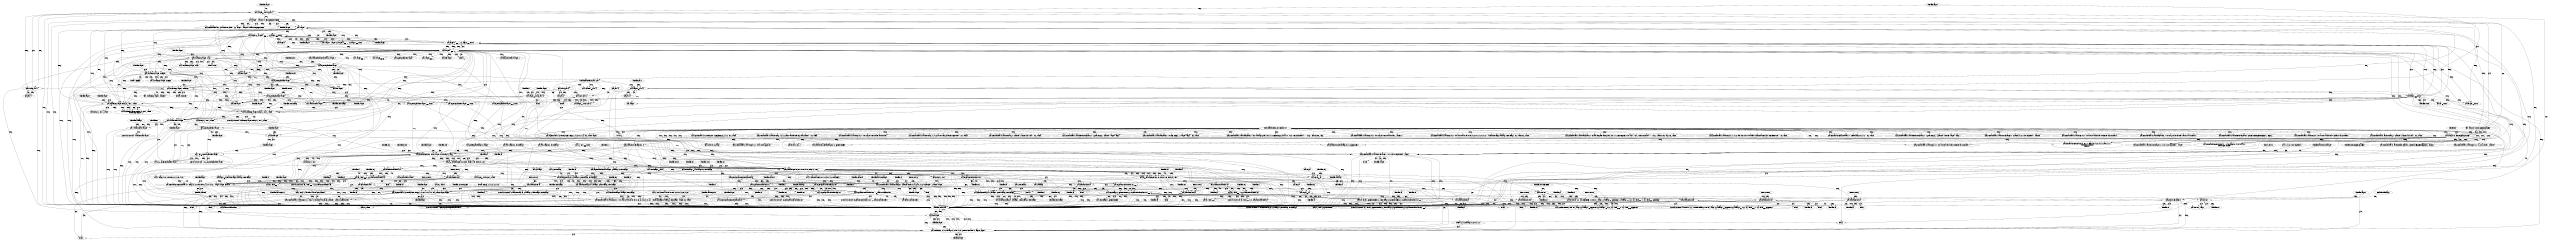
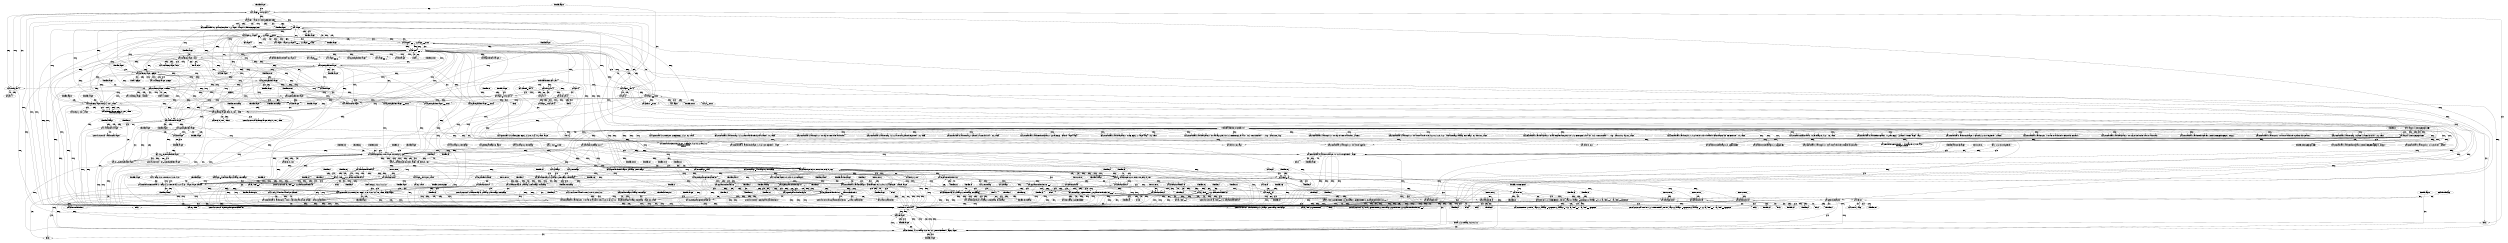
(637, 81) -> none
(635, 96) -> none
(2472, 104) -> (649, 104)
(940, 208) -> (905, 208)
